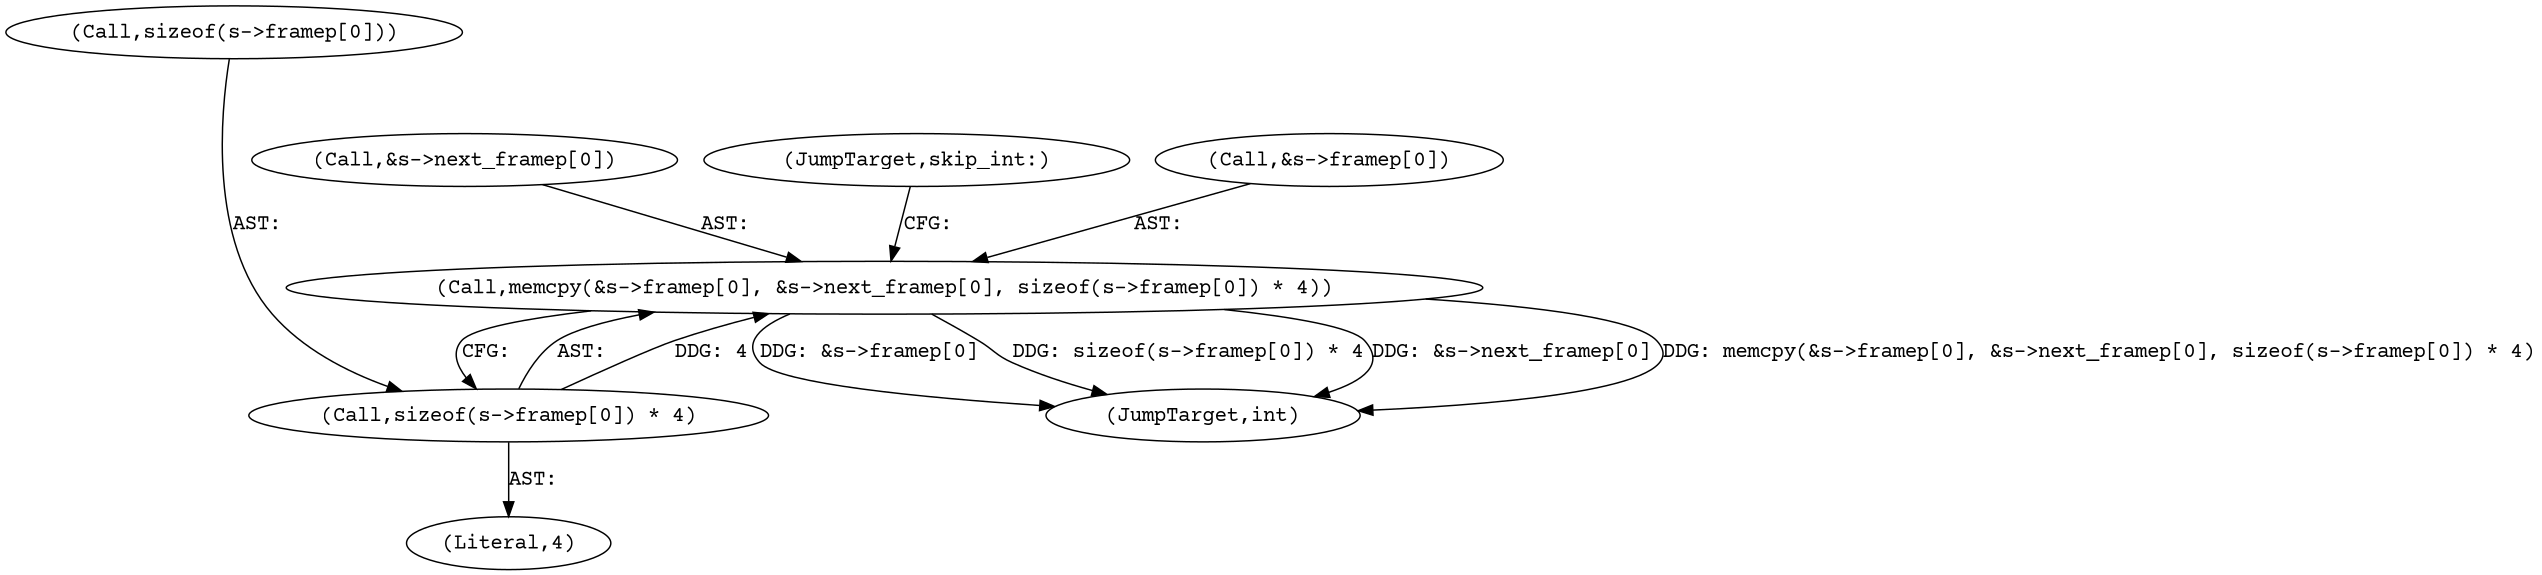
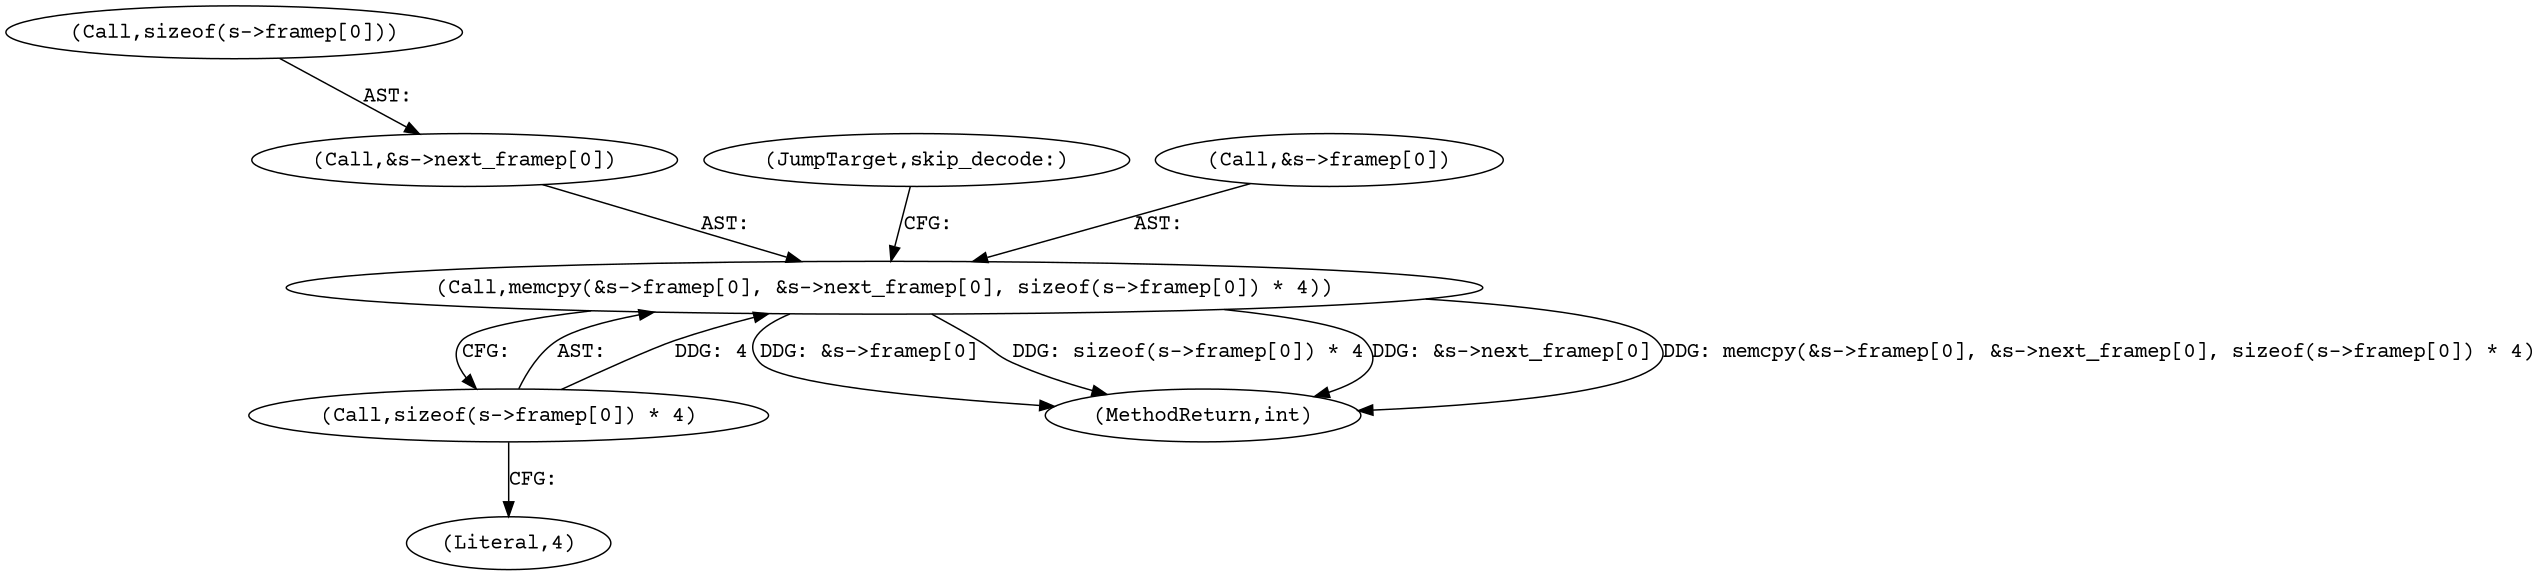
(917, 160) -> (917, 160)
(241, 259) -> (343, 93)
(1203, 415) -> (1203, 415)
(540, 479) -> (540, 479)
